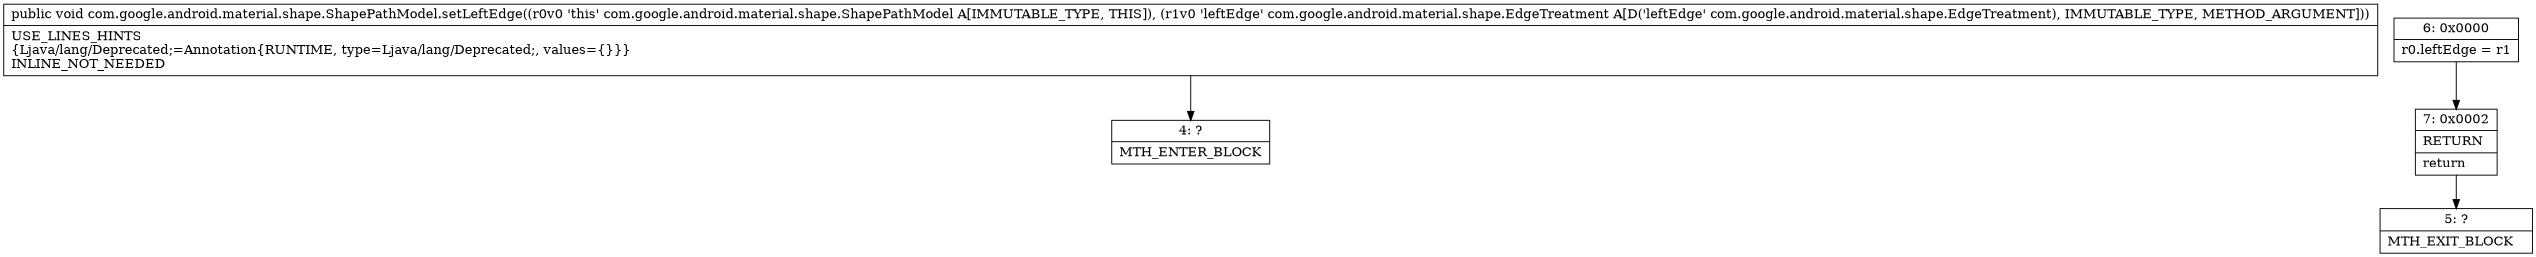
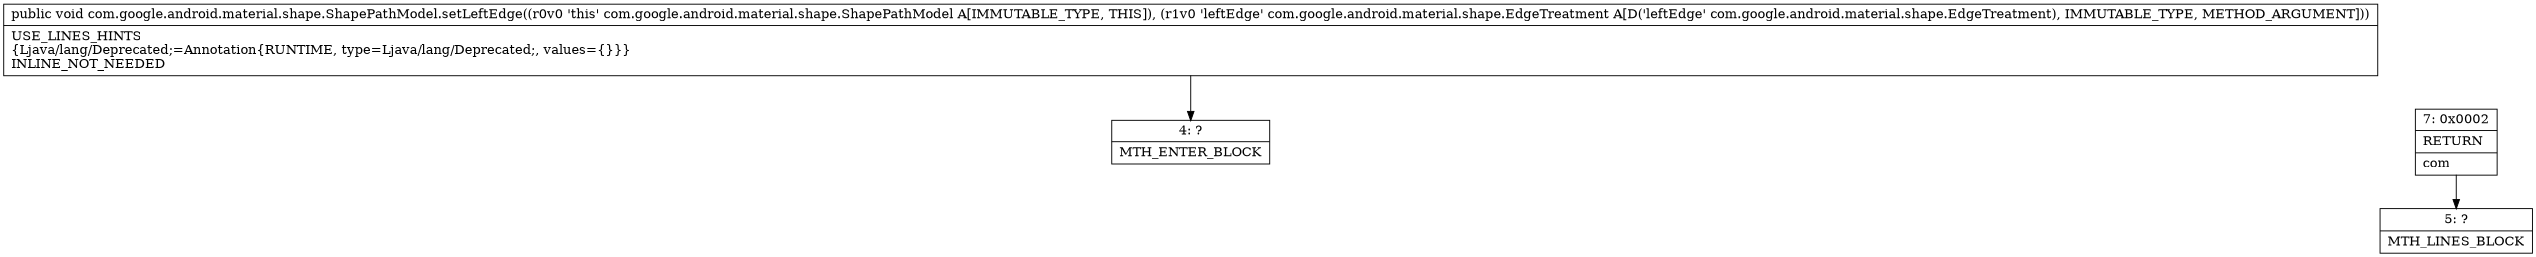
(2456, 40) -> none
(2444, 164) -> (2437, 164)
(2451, 242) -> (2456, 242)
